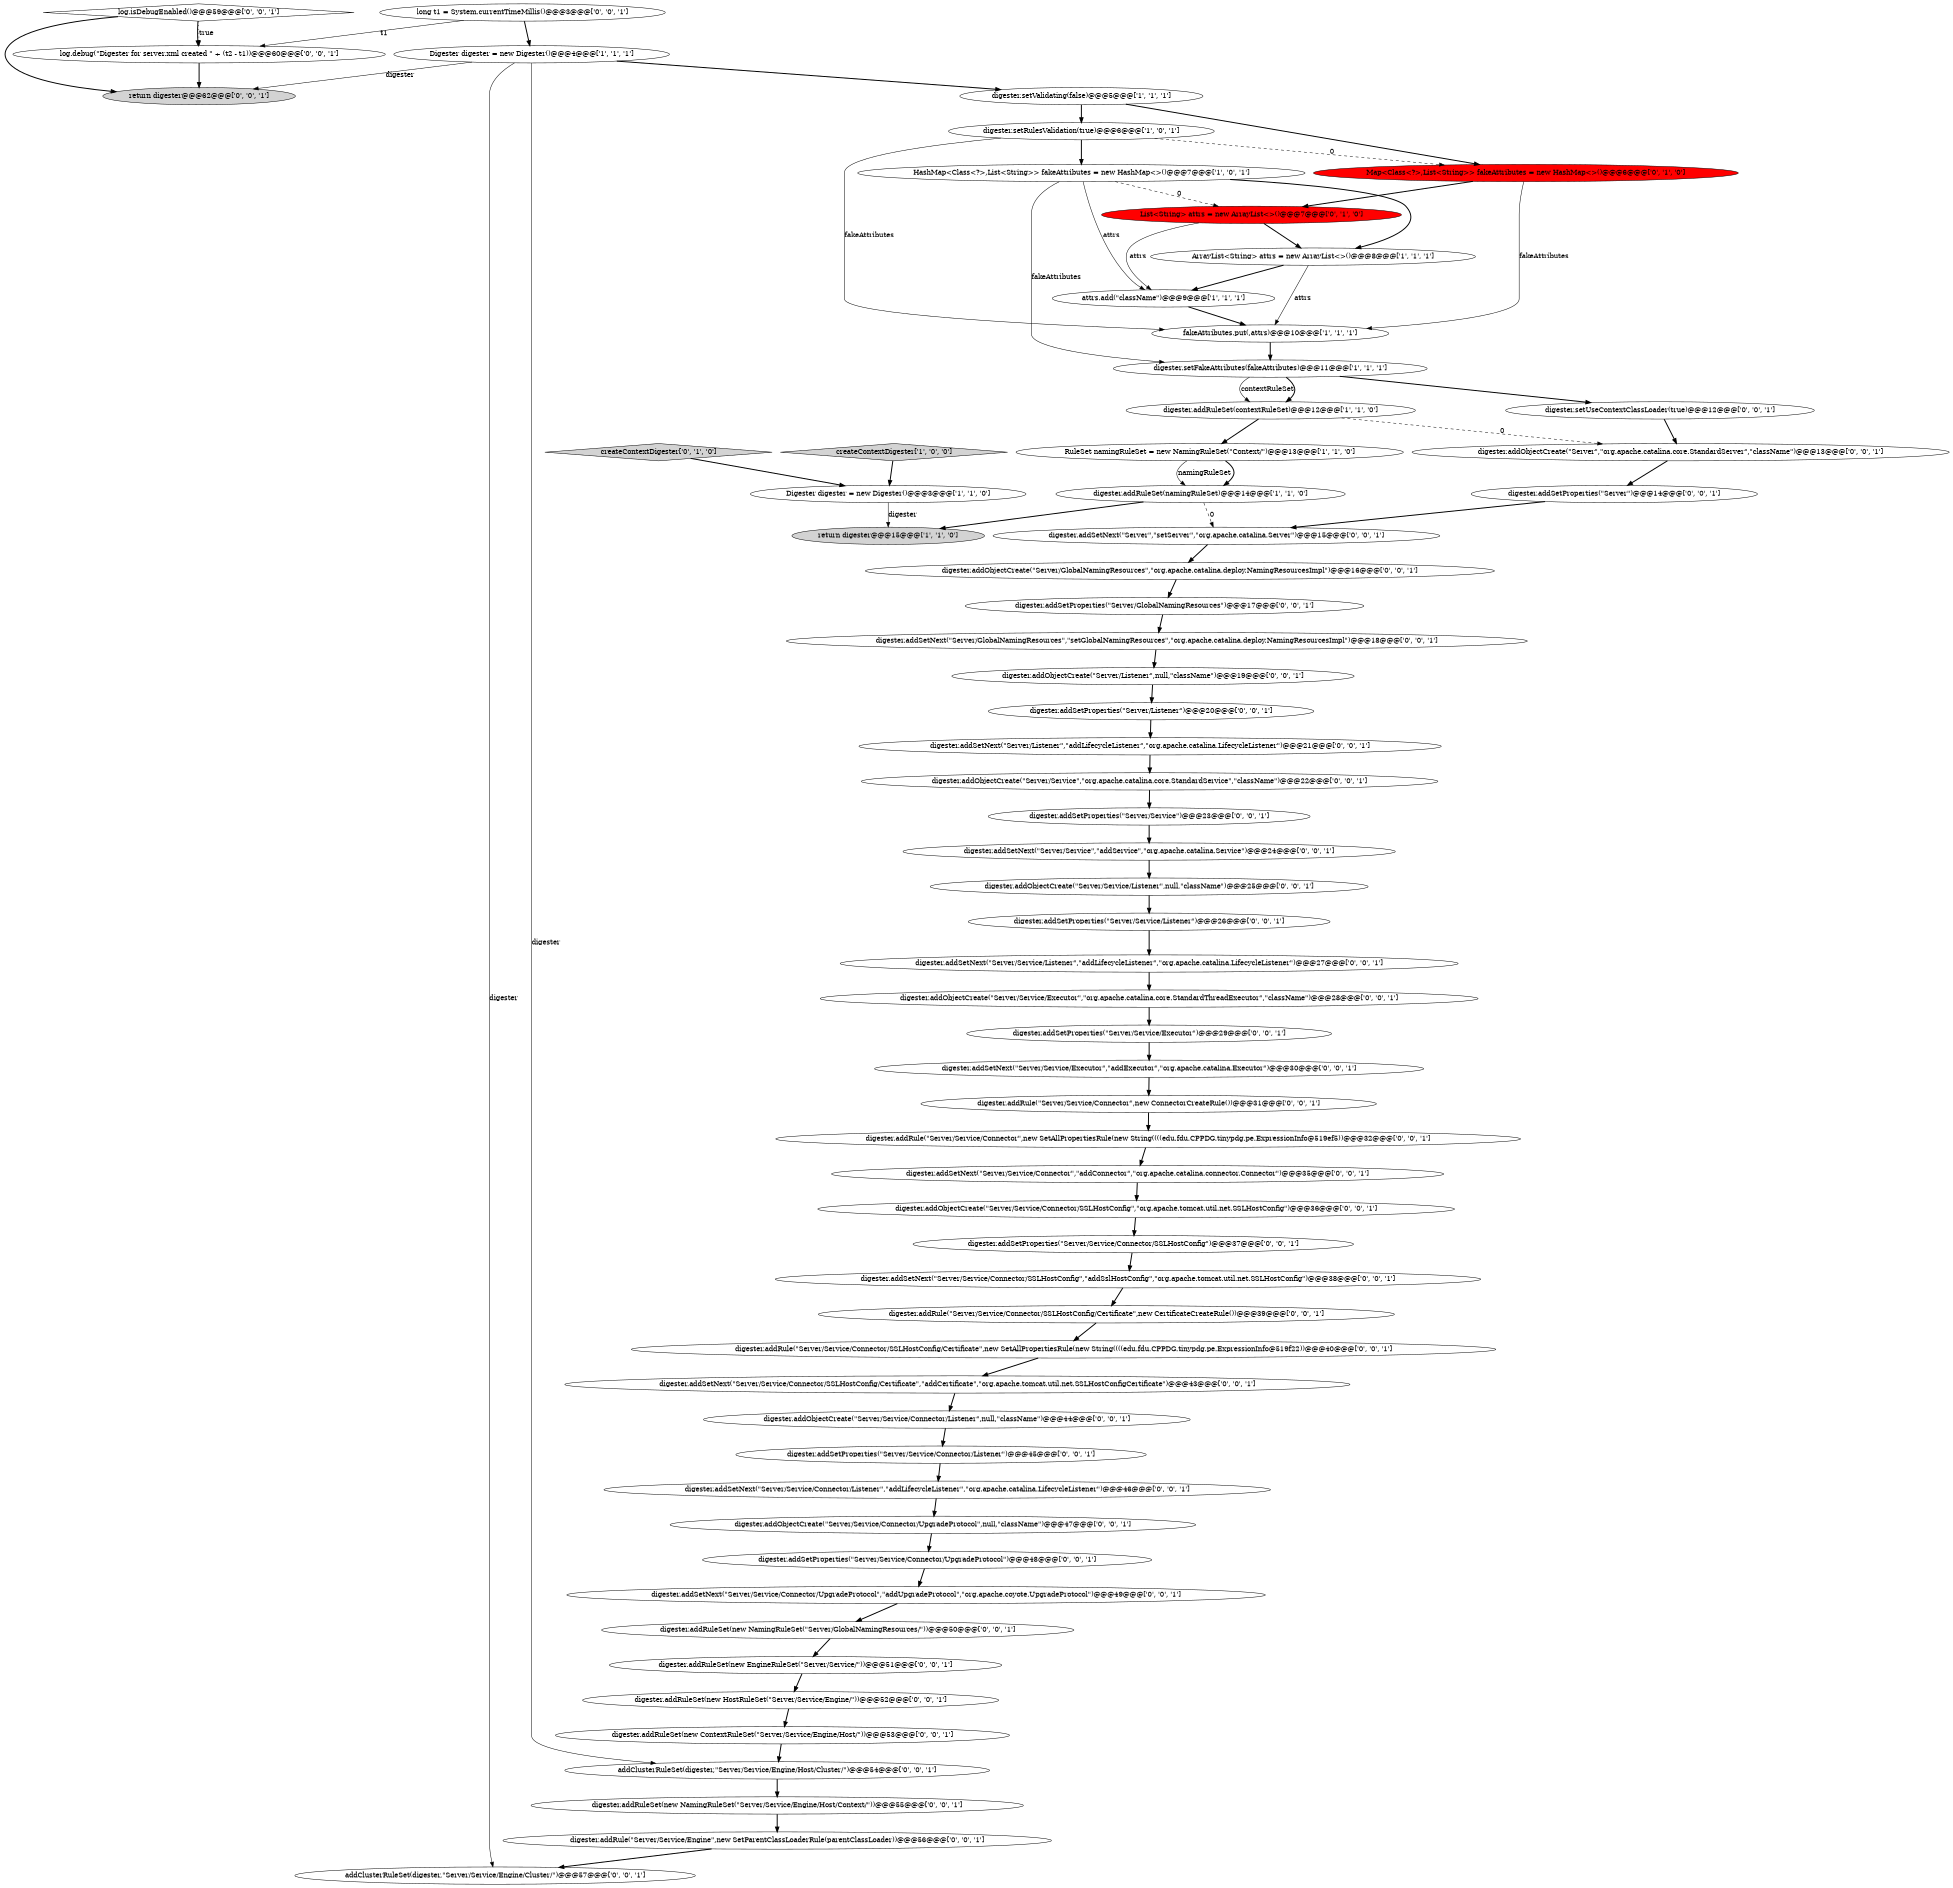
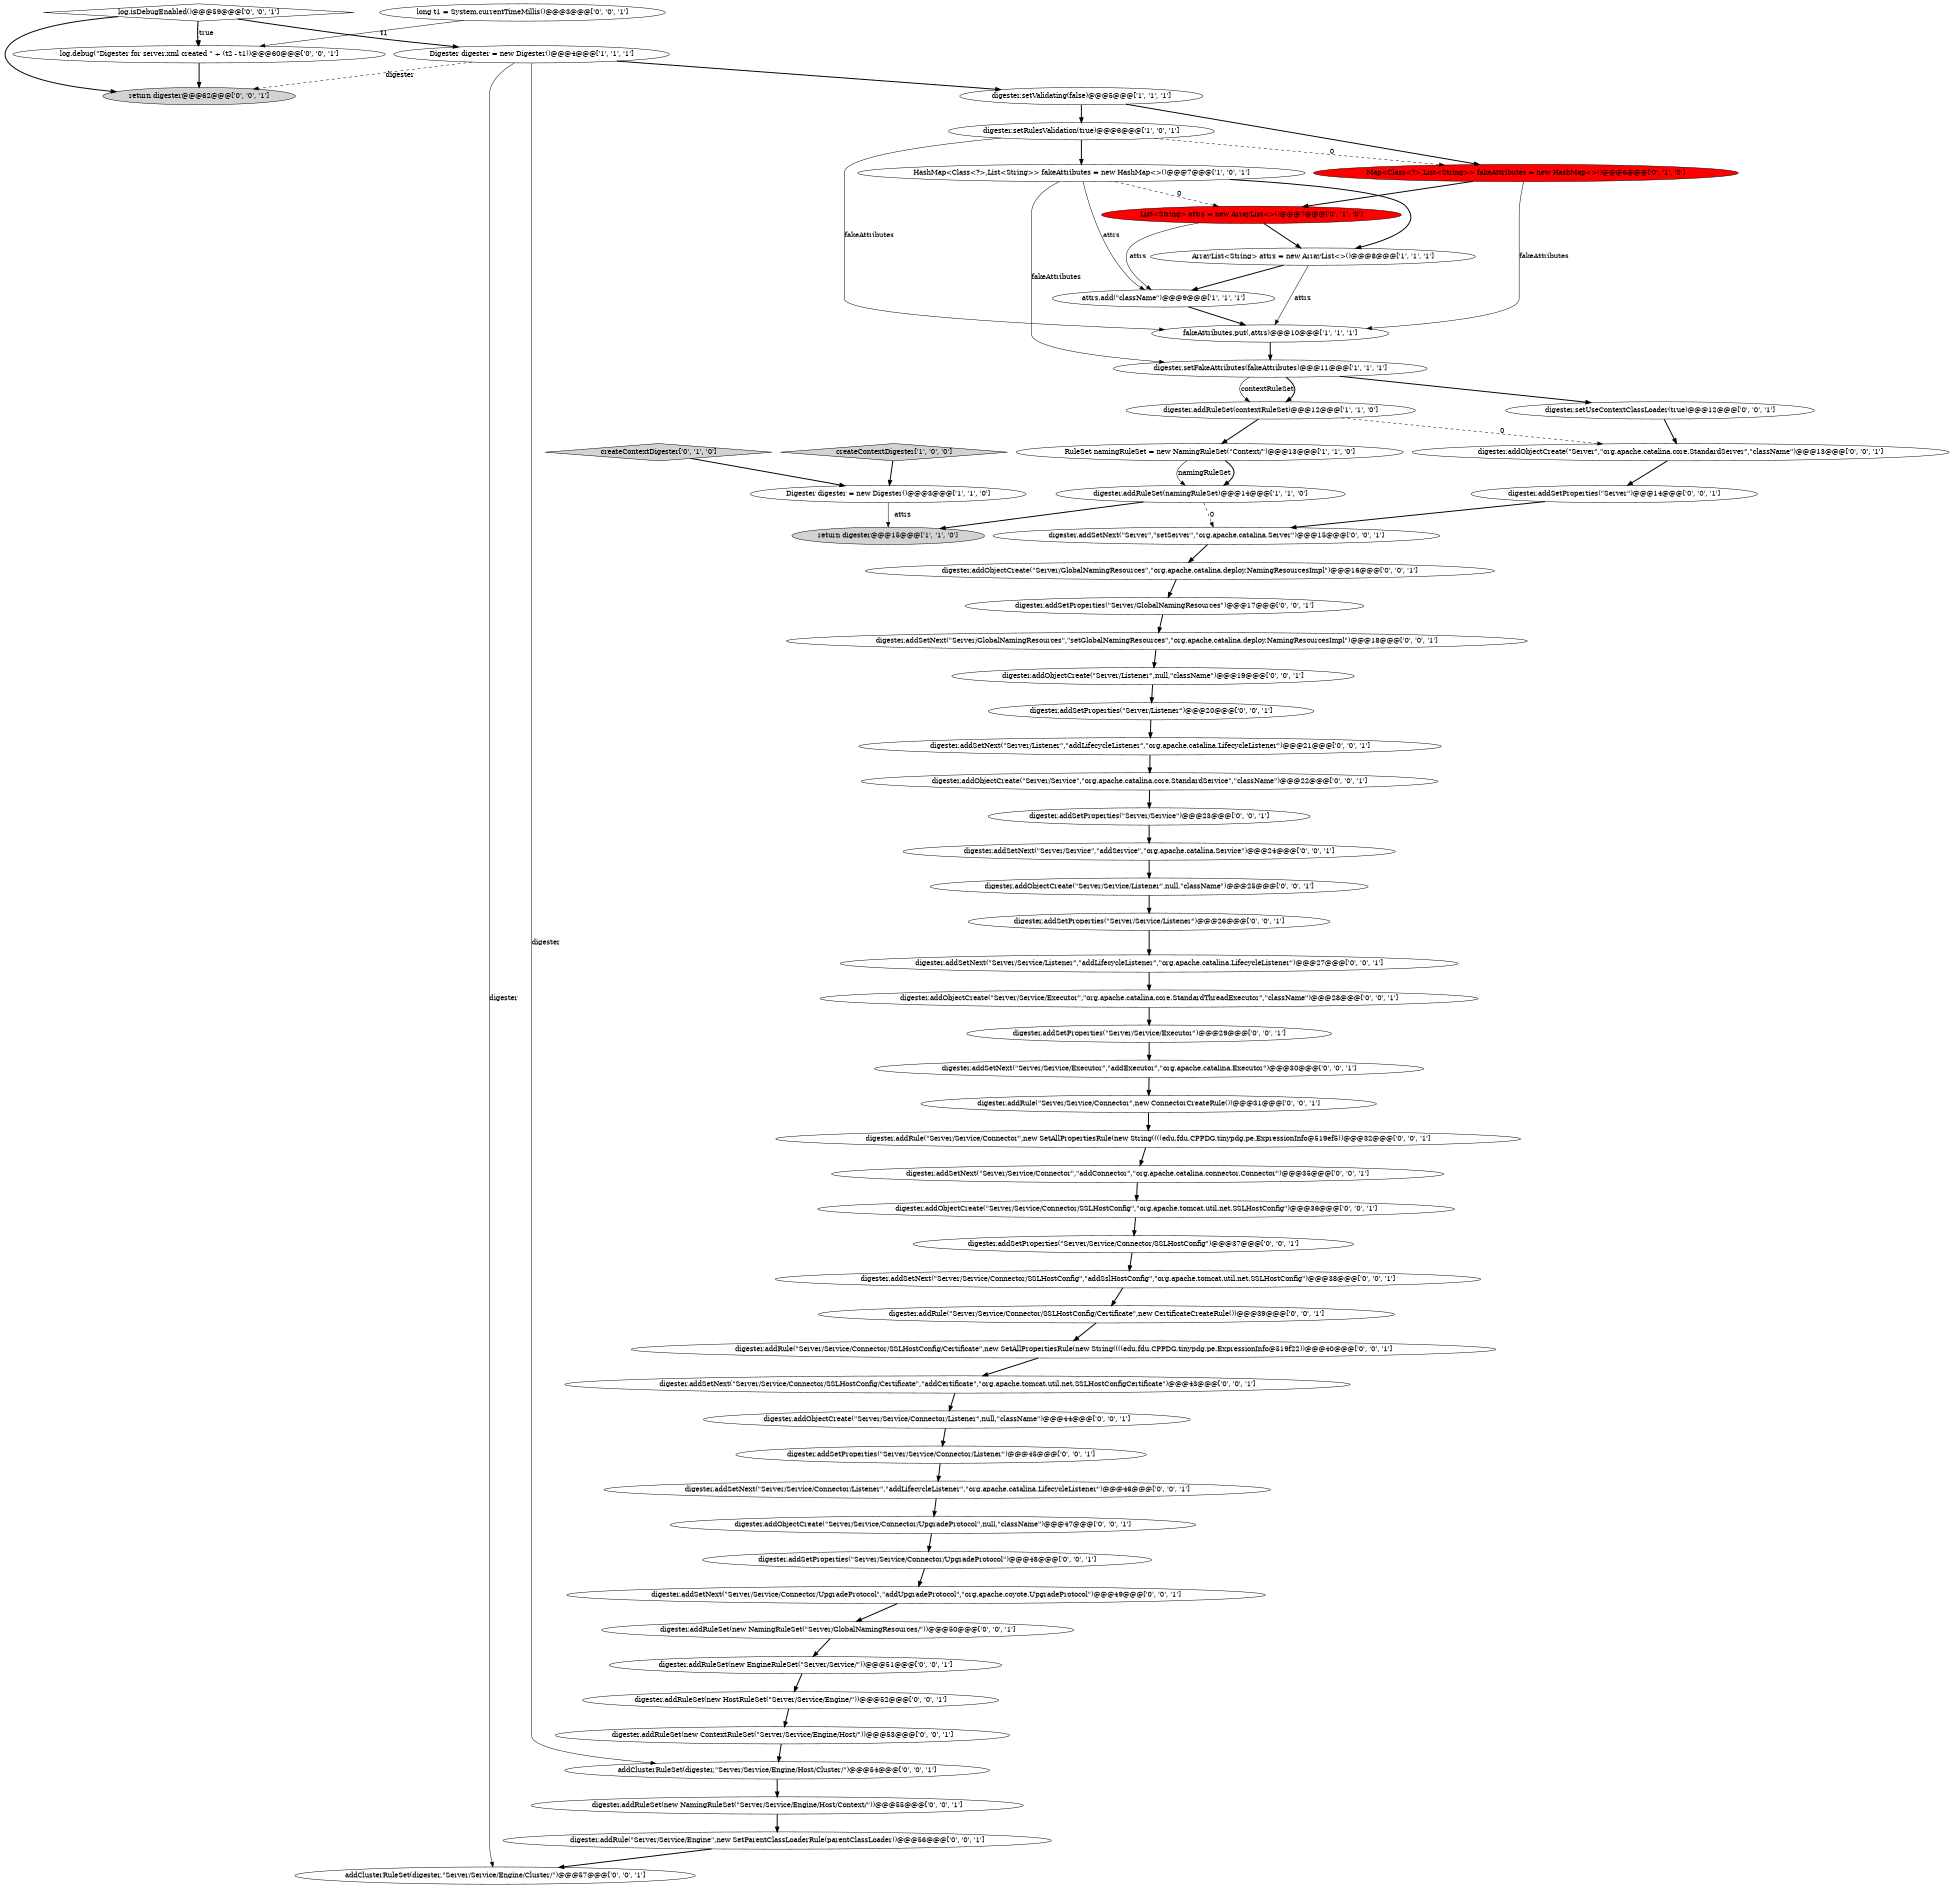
(527, 31) -> (334, 33)
(365, 75) -> (365, 75)
(903, 515) -> (903, 515)
